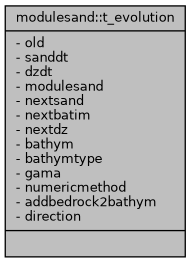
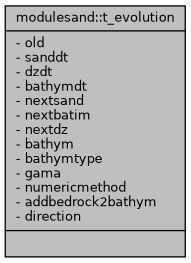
(60, 87) -> (52, 87)
